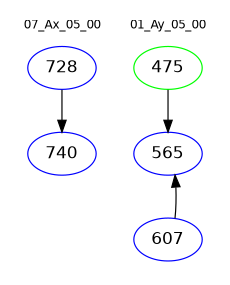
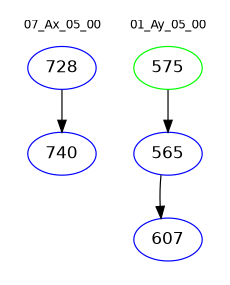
(168, 68) -> (168, 68)
(176, 203) -> (160, 191)
